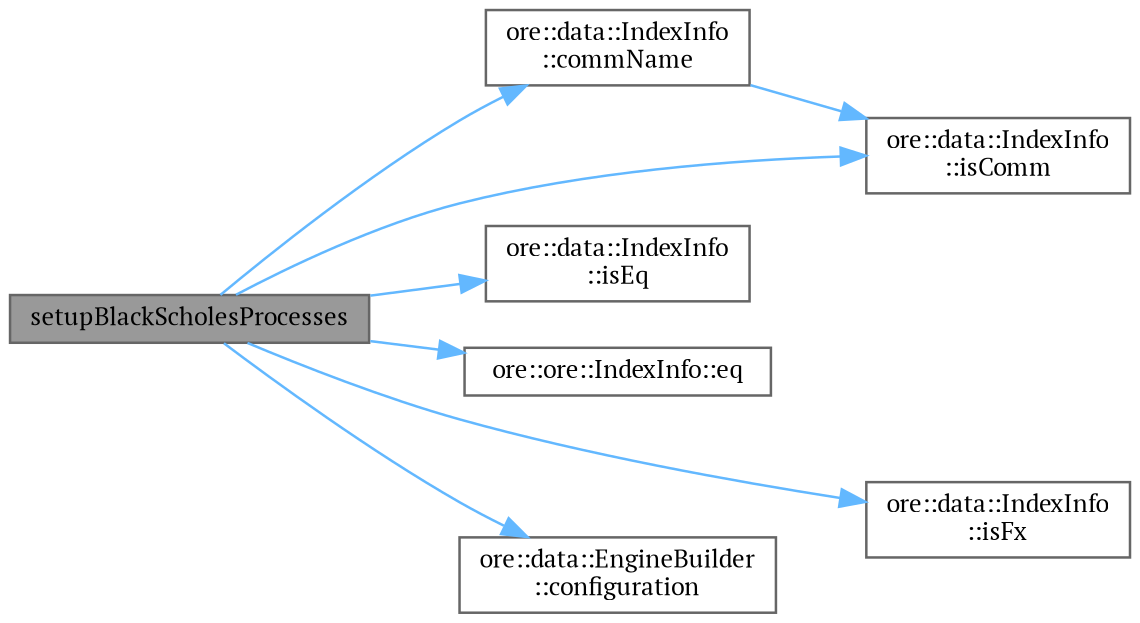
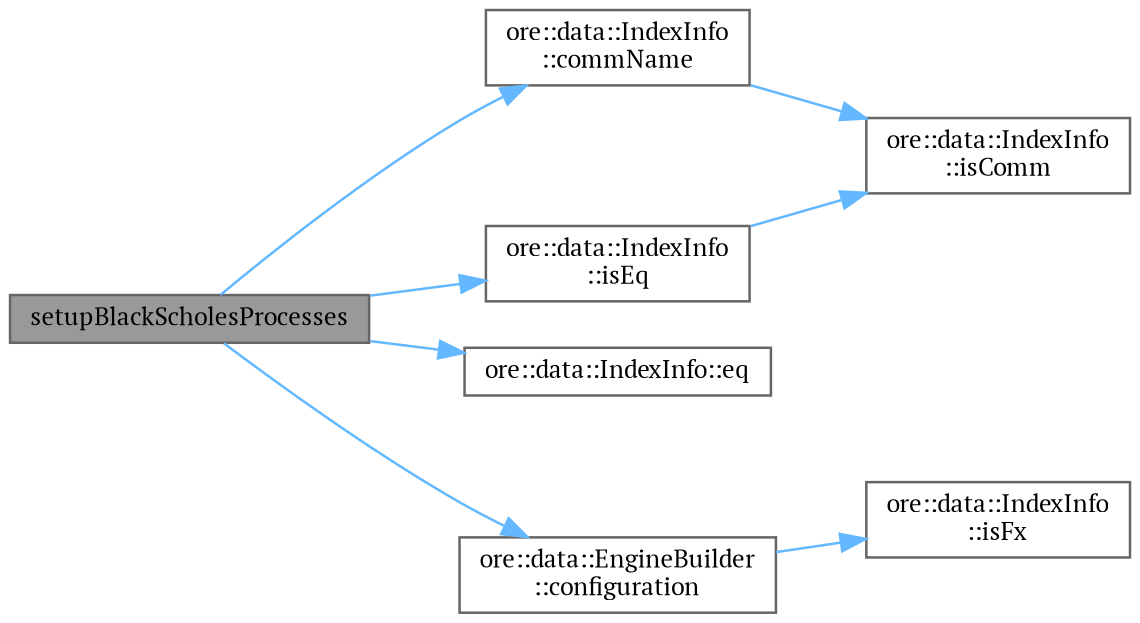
(529, 188) -> (796, 213)
(618, 372) -> (618, 372)
(539, 440) -> (808, 547)
